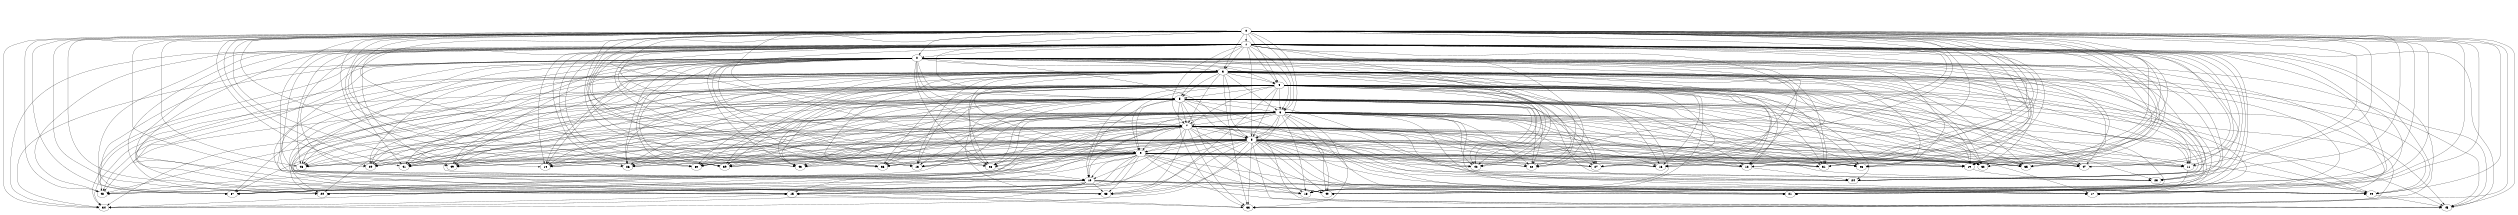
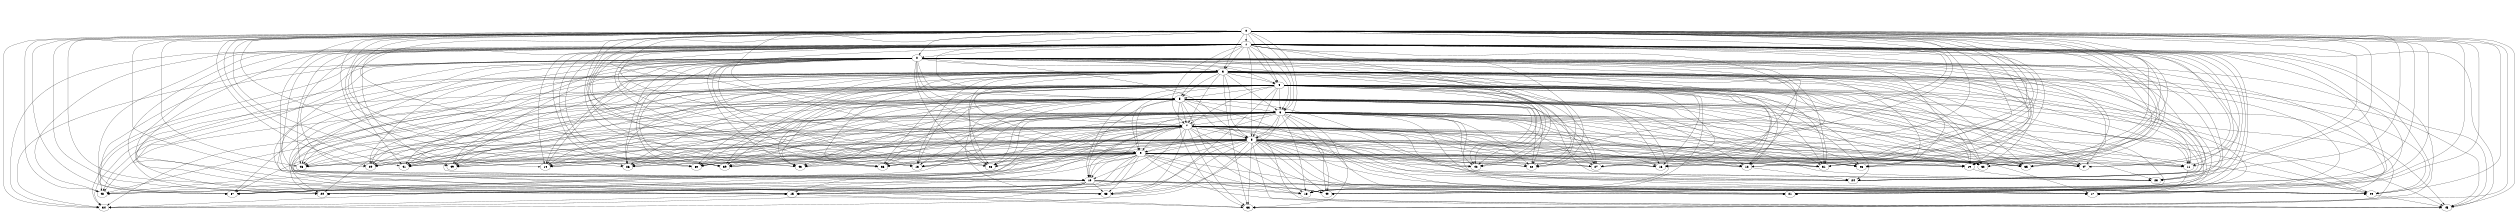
(1037, 173) -> (1146, 137)
